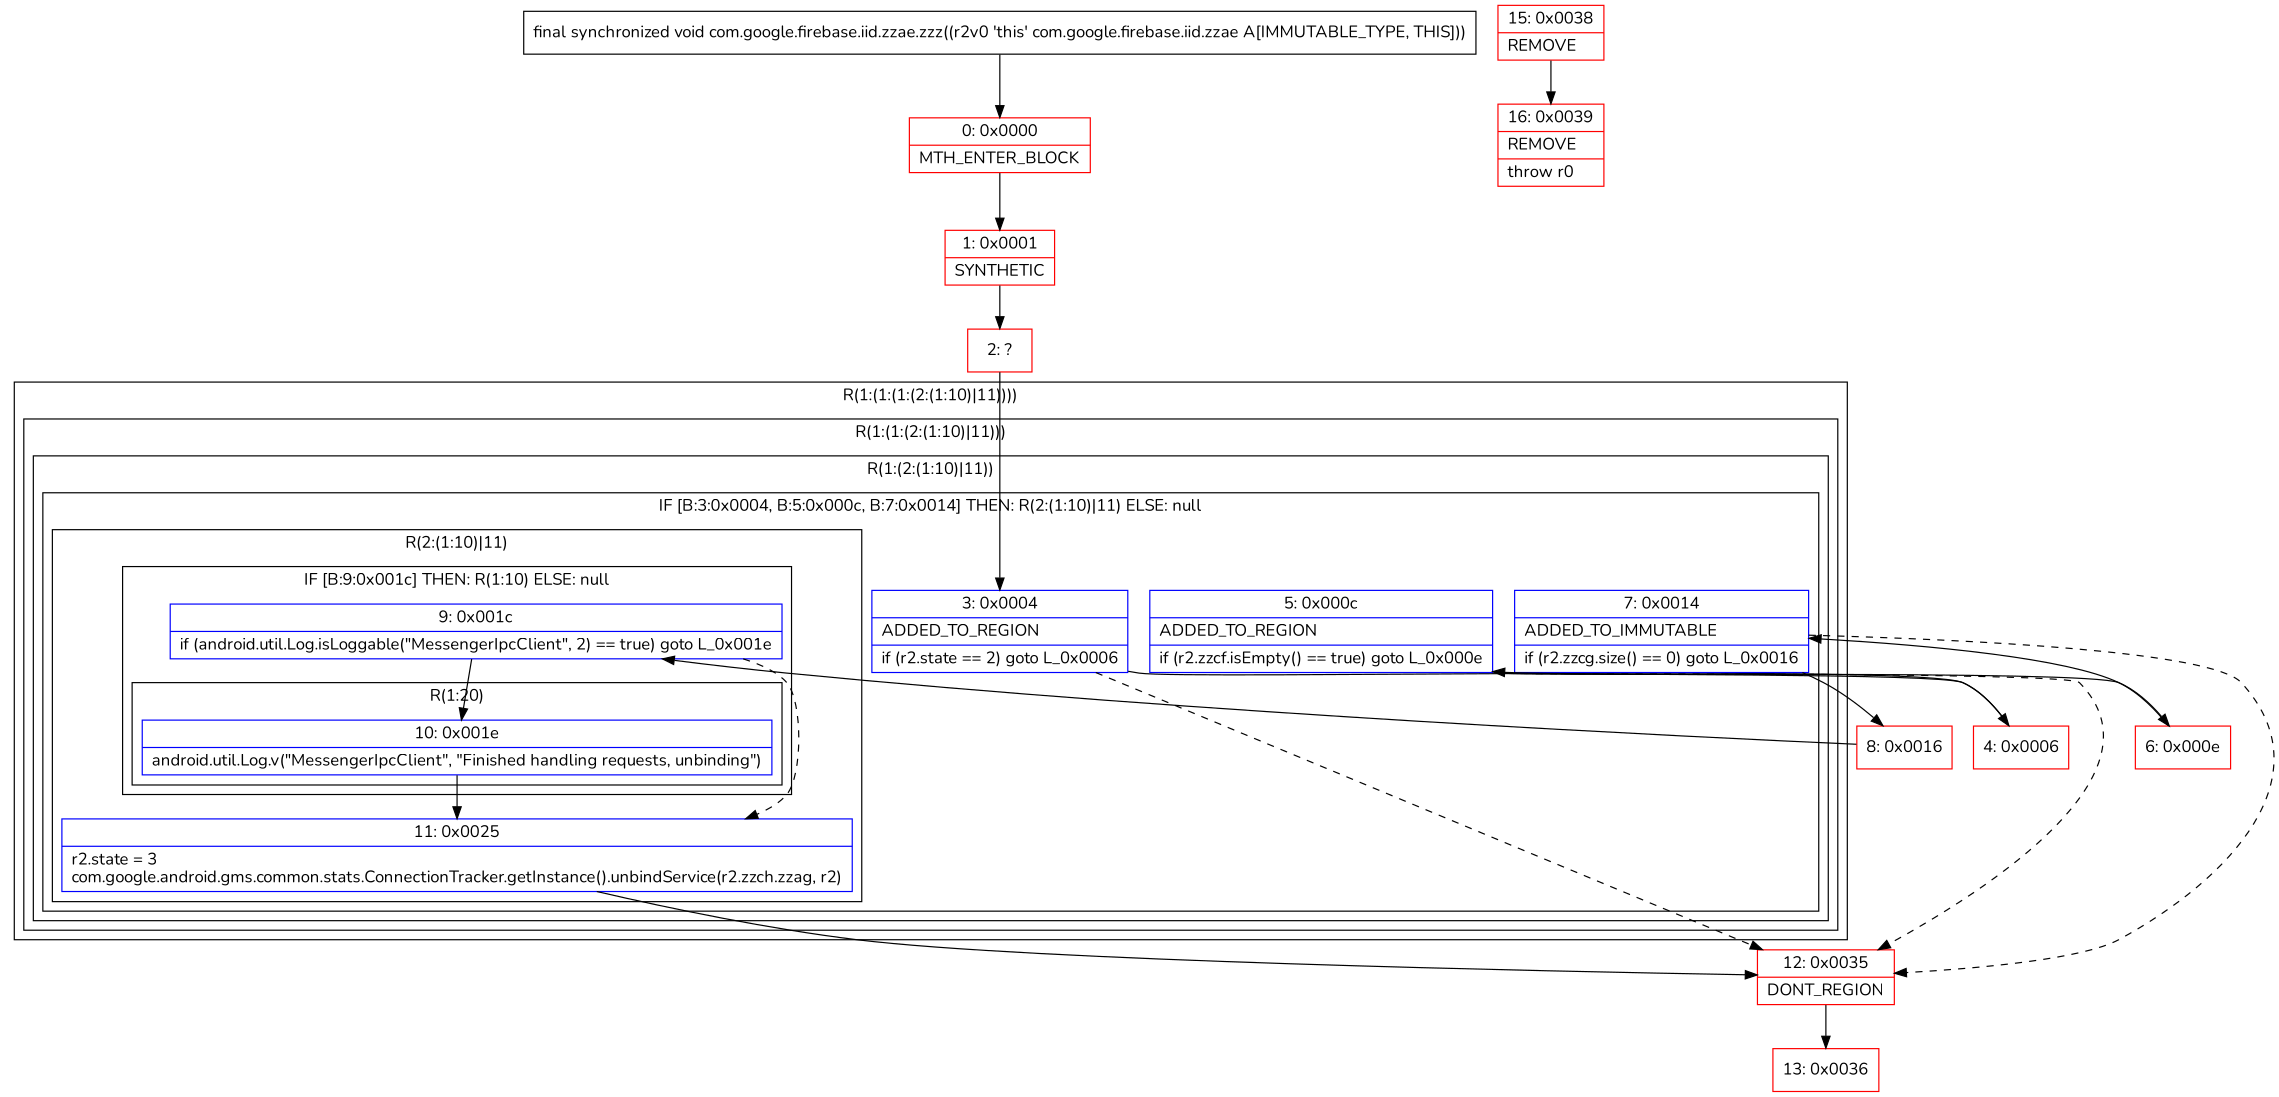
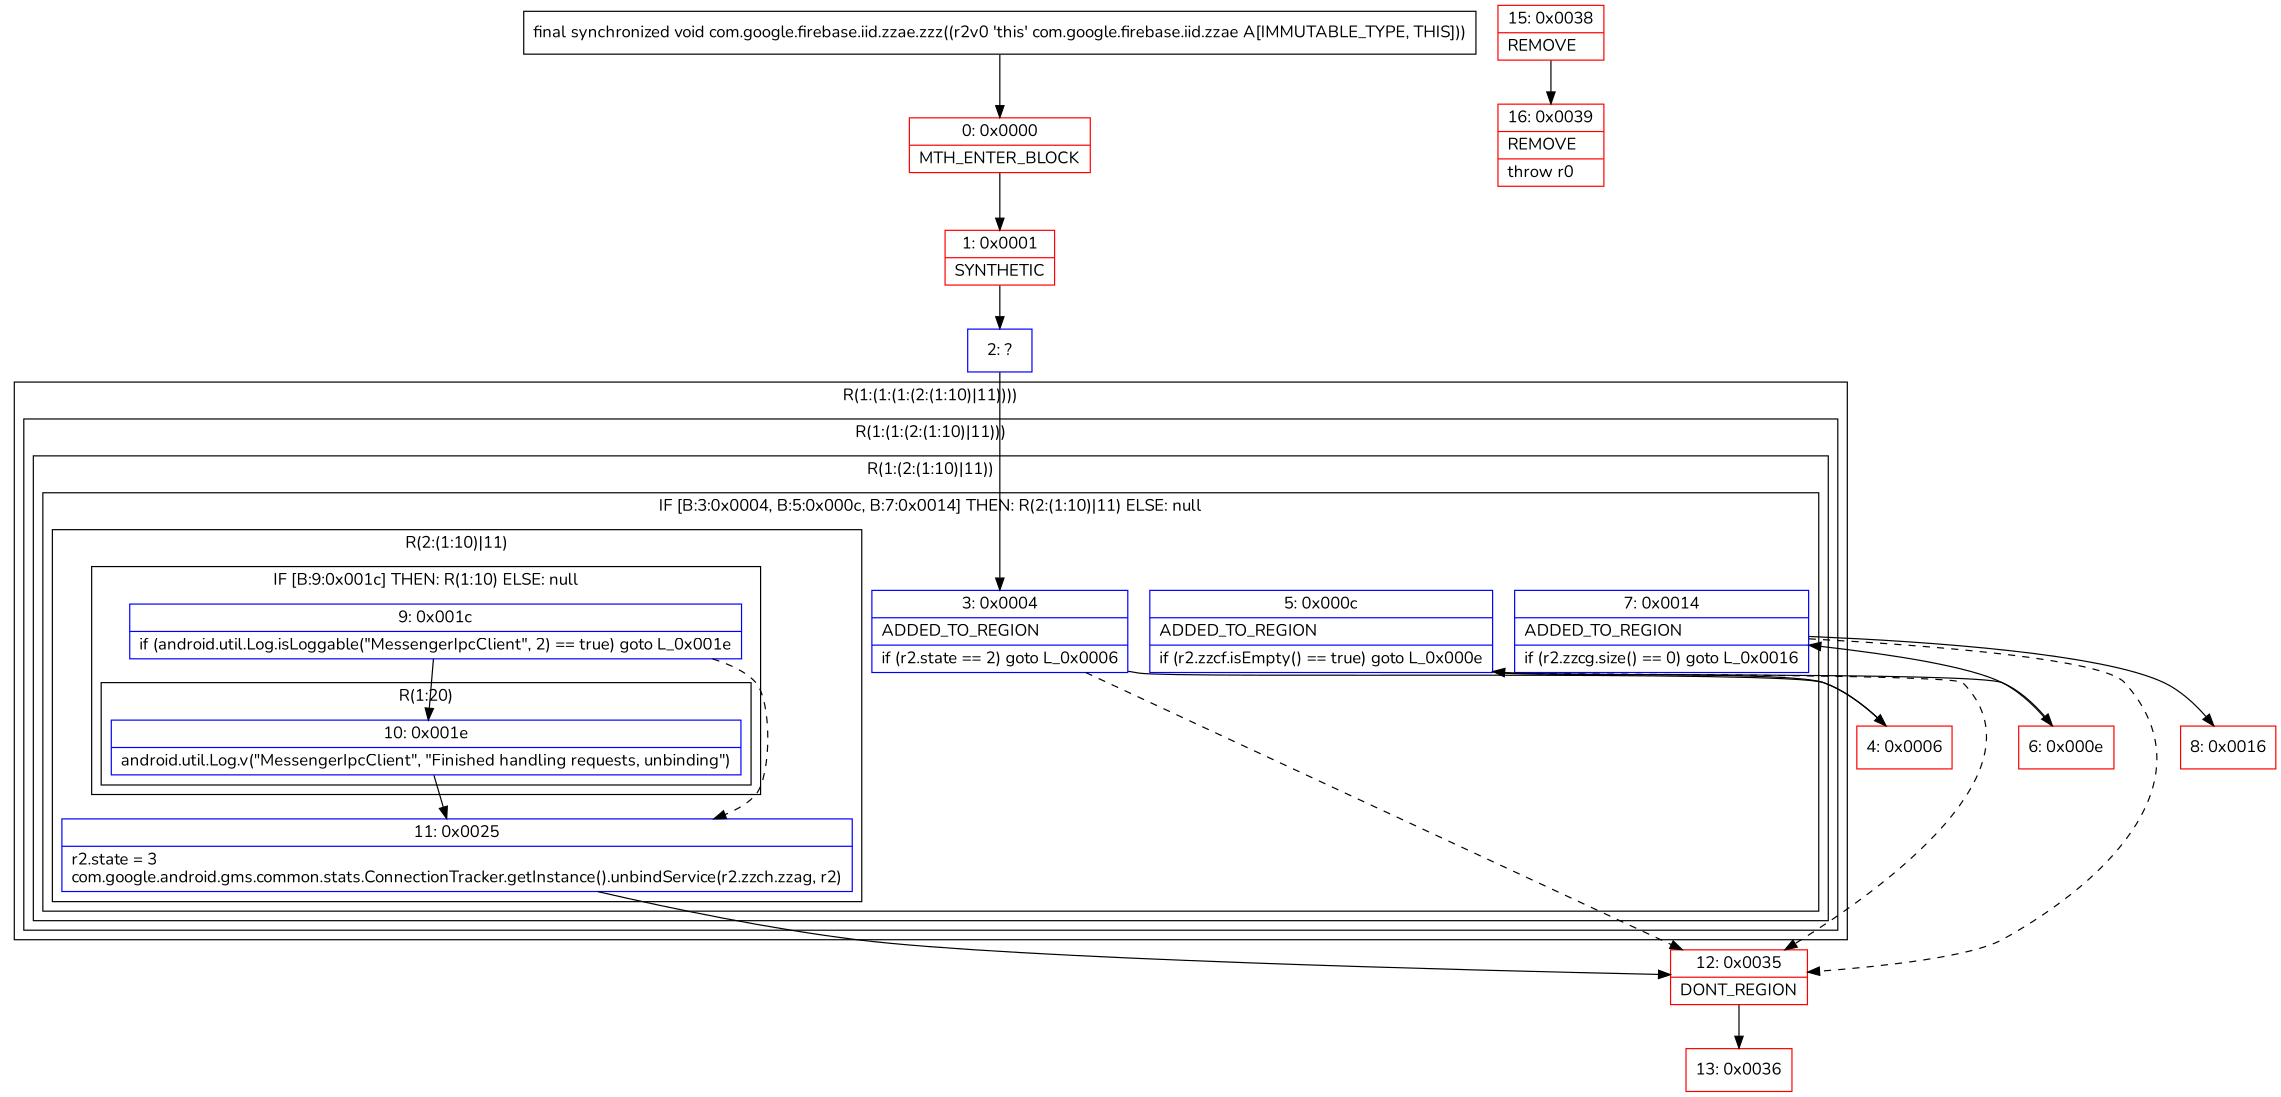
(1000, 351) -> (1000, 351)
(1621, 631) -> (1603, 631)
(1265, 711) -> none
